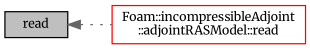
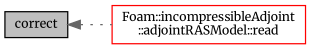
(36, 25) -> (36, 25)
